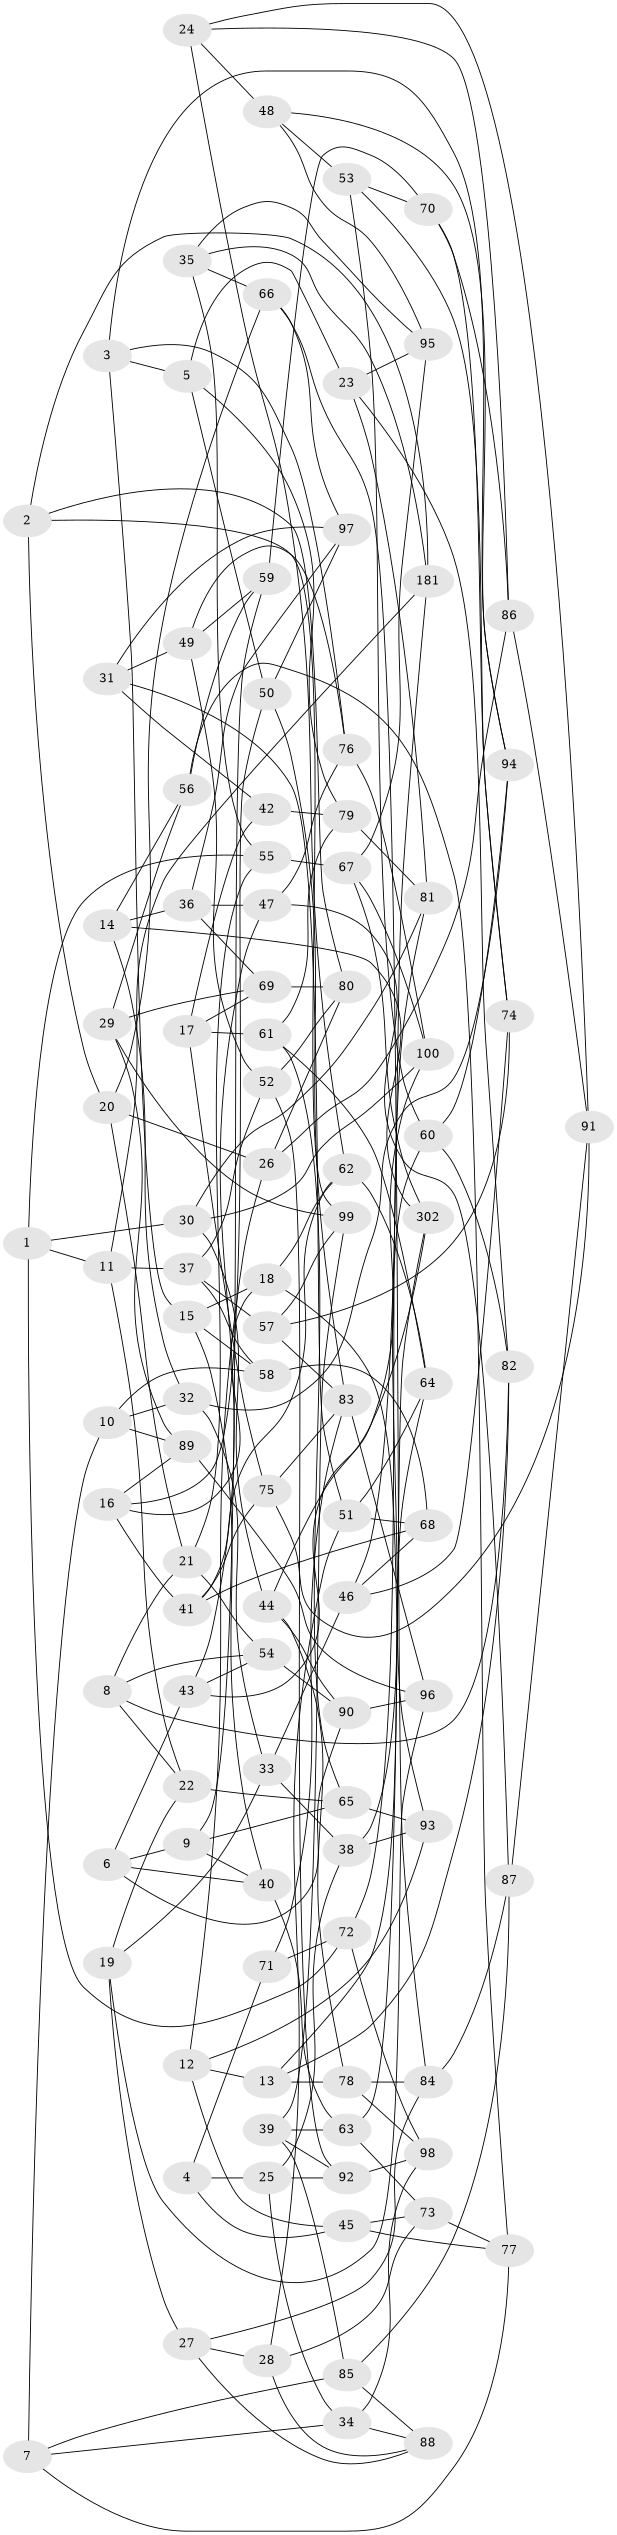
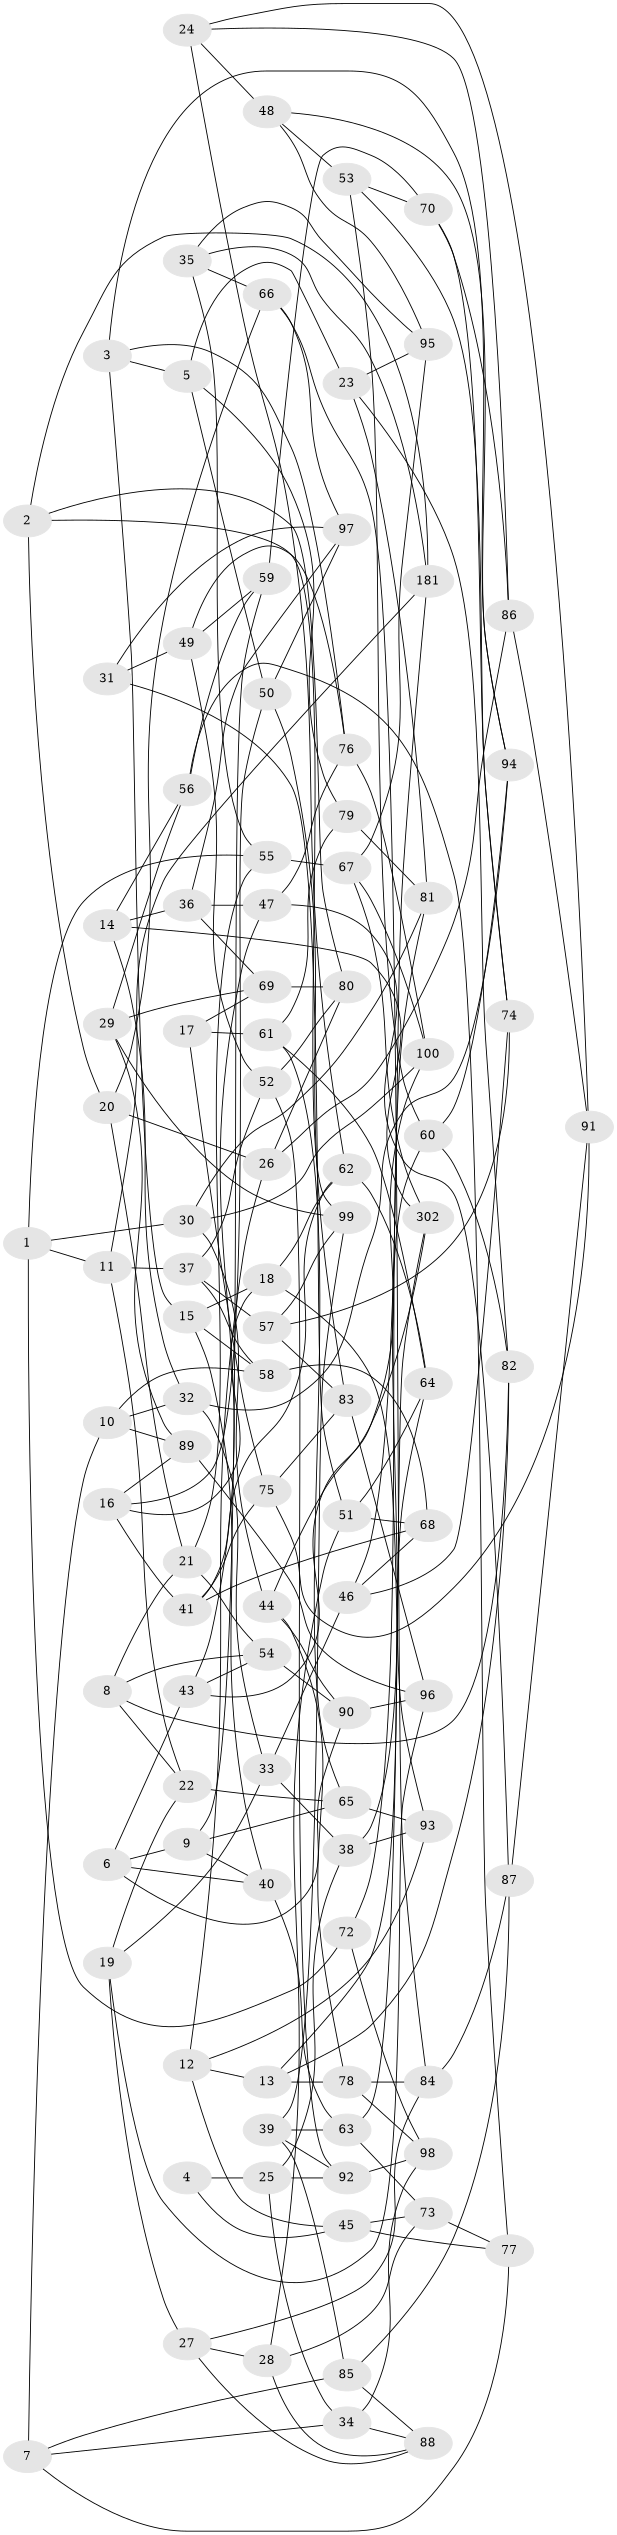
(267, 809) -> none
(267, 1967) -> none
